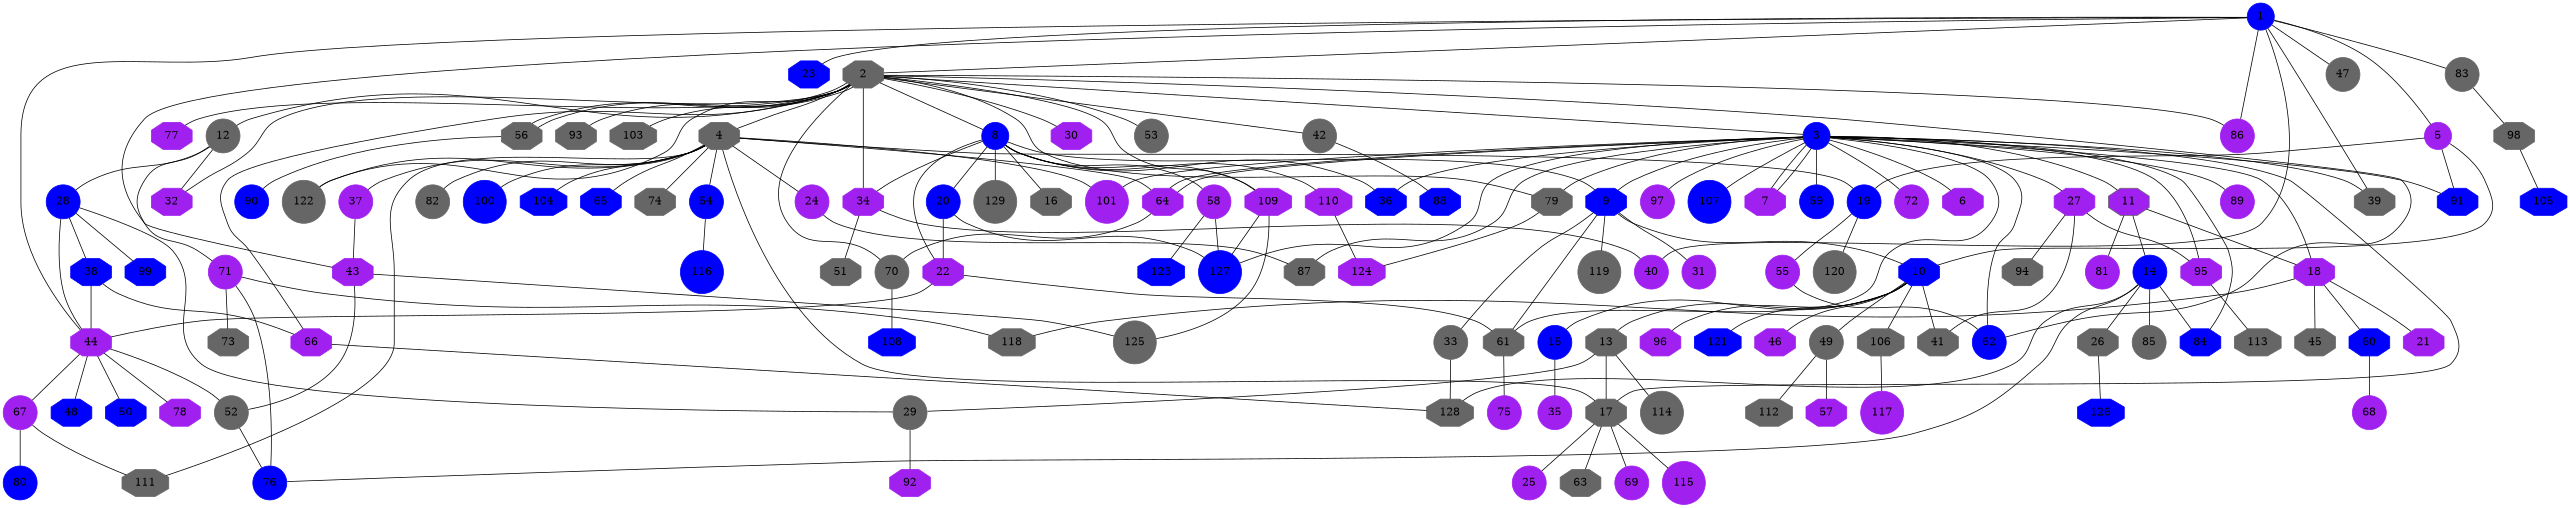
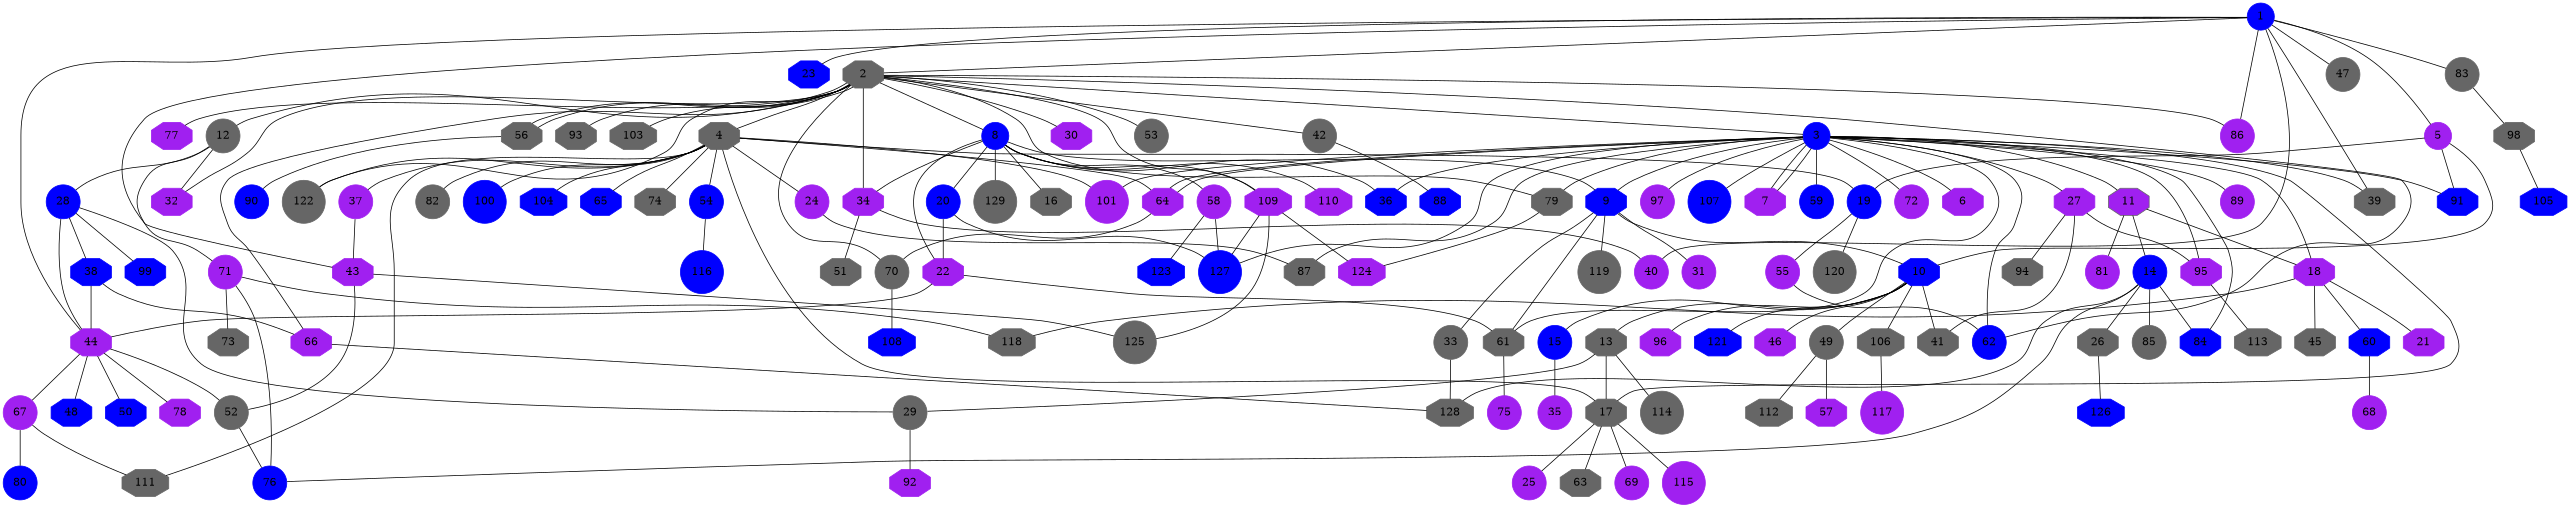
(1345, 237) -> (1315, 237)
